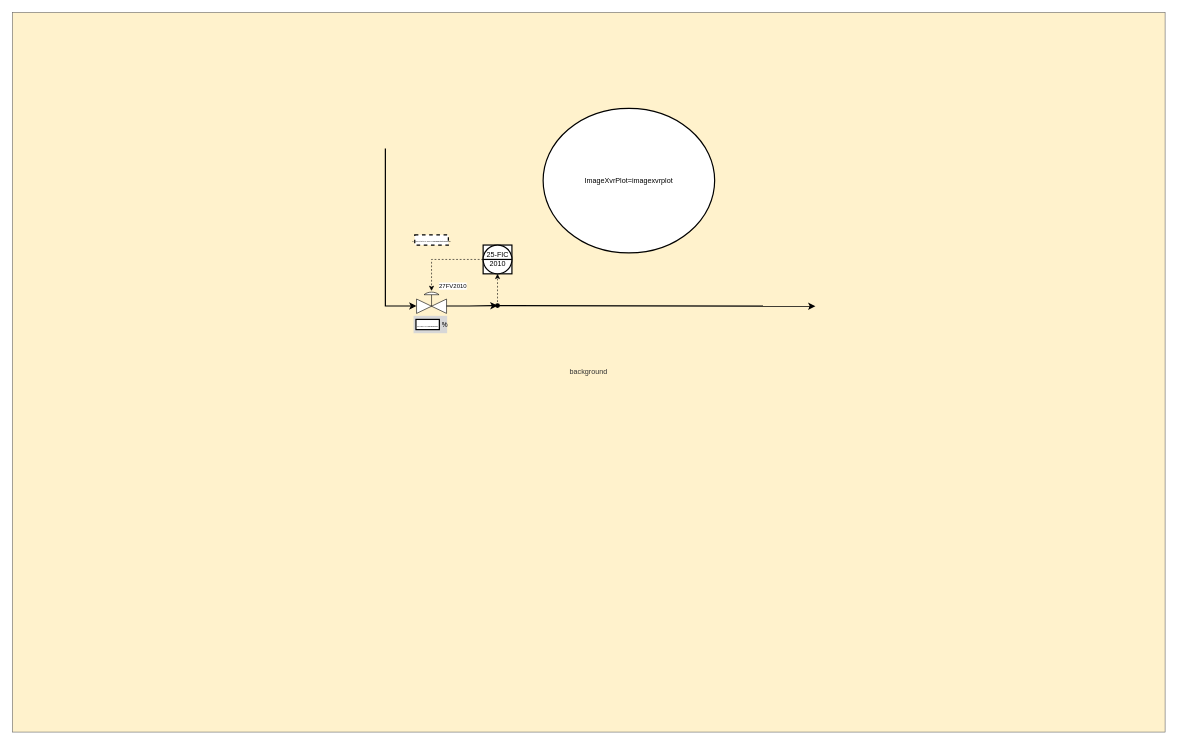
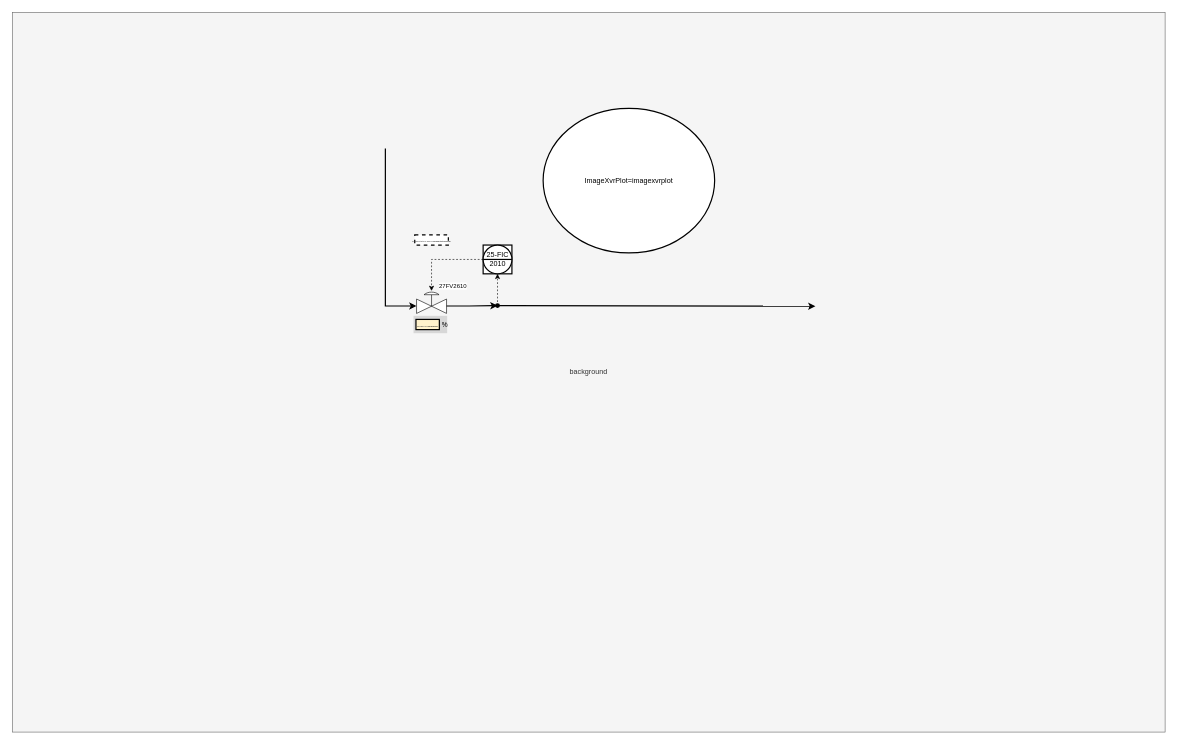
(453, 286) -> (453, 286)
(428, 325) -> (428, 325)
(589, 372) -> (589, 372)
